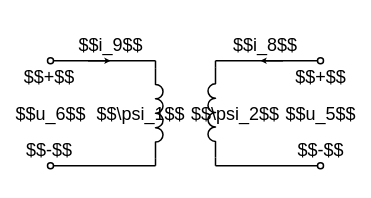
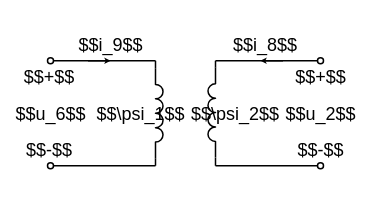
(321, 115) -> (321, 115)
